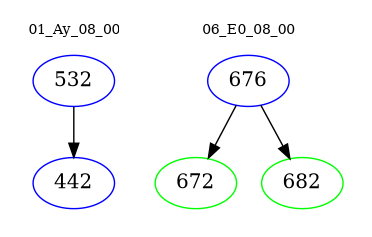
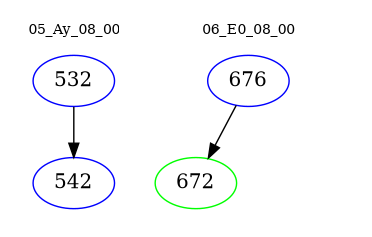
(75, 31) -> (75, 31)
(74, 183) -> (74, 183)
(302, 183) -> none
